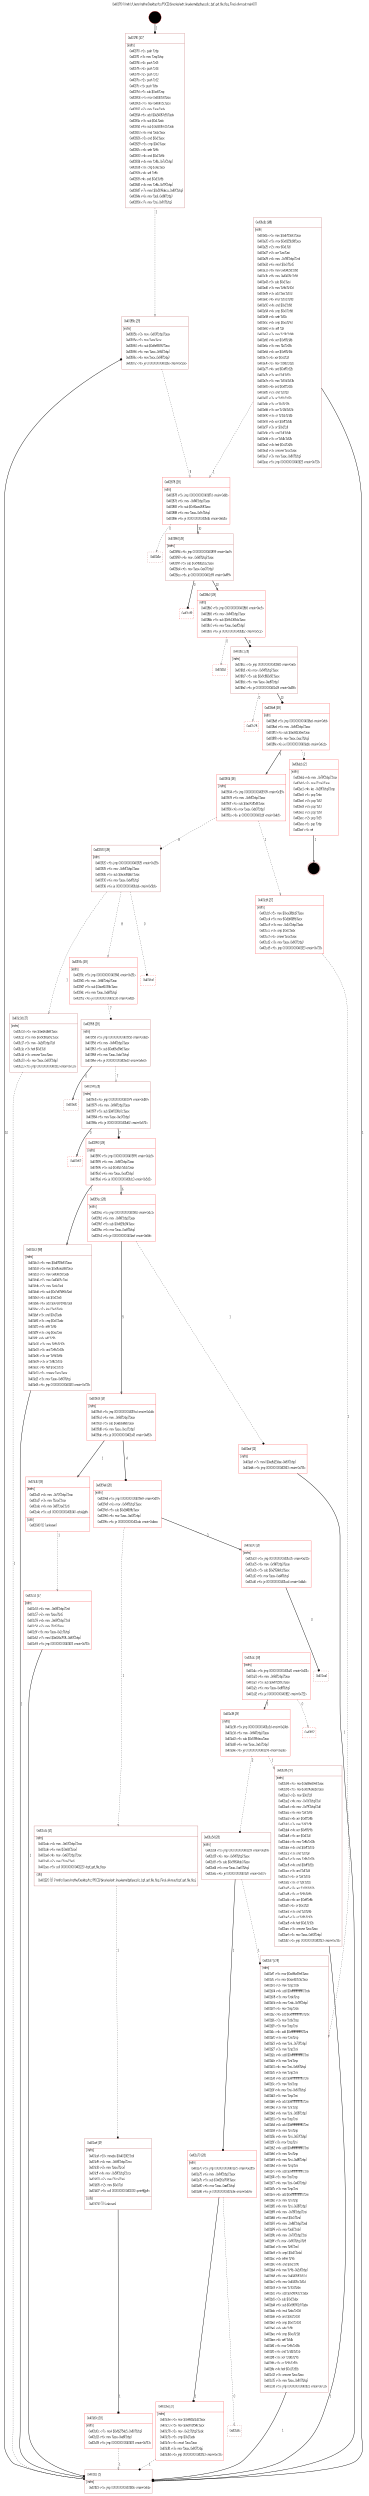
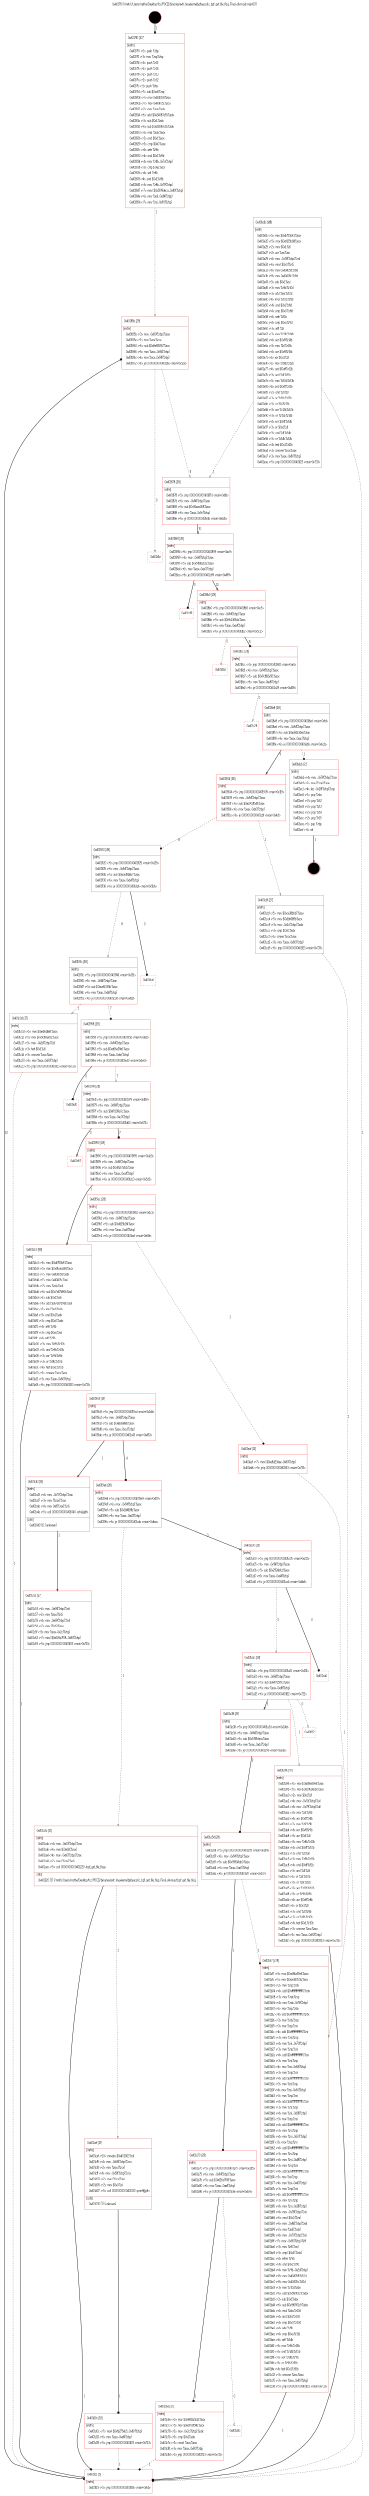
(162, 536) -> (155, 460)
(279, 697) -> none
(139, 933) -> (139, 933)
(70, 948) -> (77, 1008)
(81, 1081) -> (81, 1081)
(121, 1189) -> none
(121, 1317) -> none
(361, 1523) -> (361, 1523)
(57, 1560) -> (57, 1560)
none -> (276, 1619)
(271, 1762) -> (295, 1731)
(246, 1793) -> (246, 1793)
(117, 2011) -> (117, 2011)
(354, 2052) -> (354, 2052)
(29, 2077) -> (71, 2178)
(118, 2458) -> (118, 2458)
